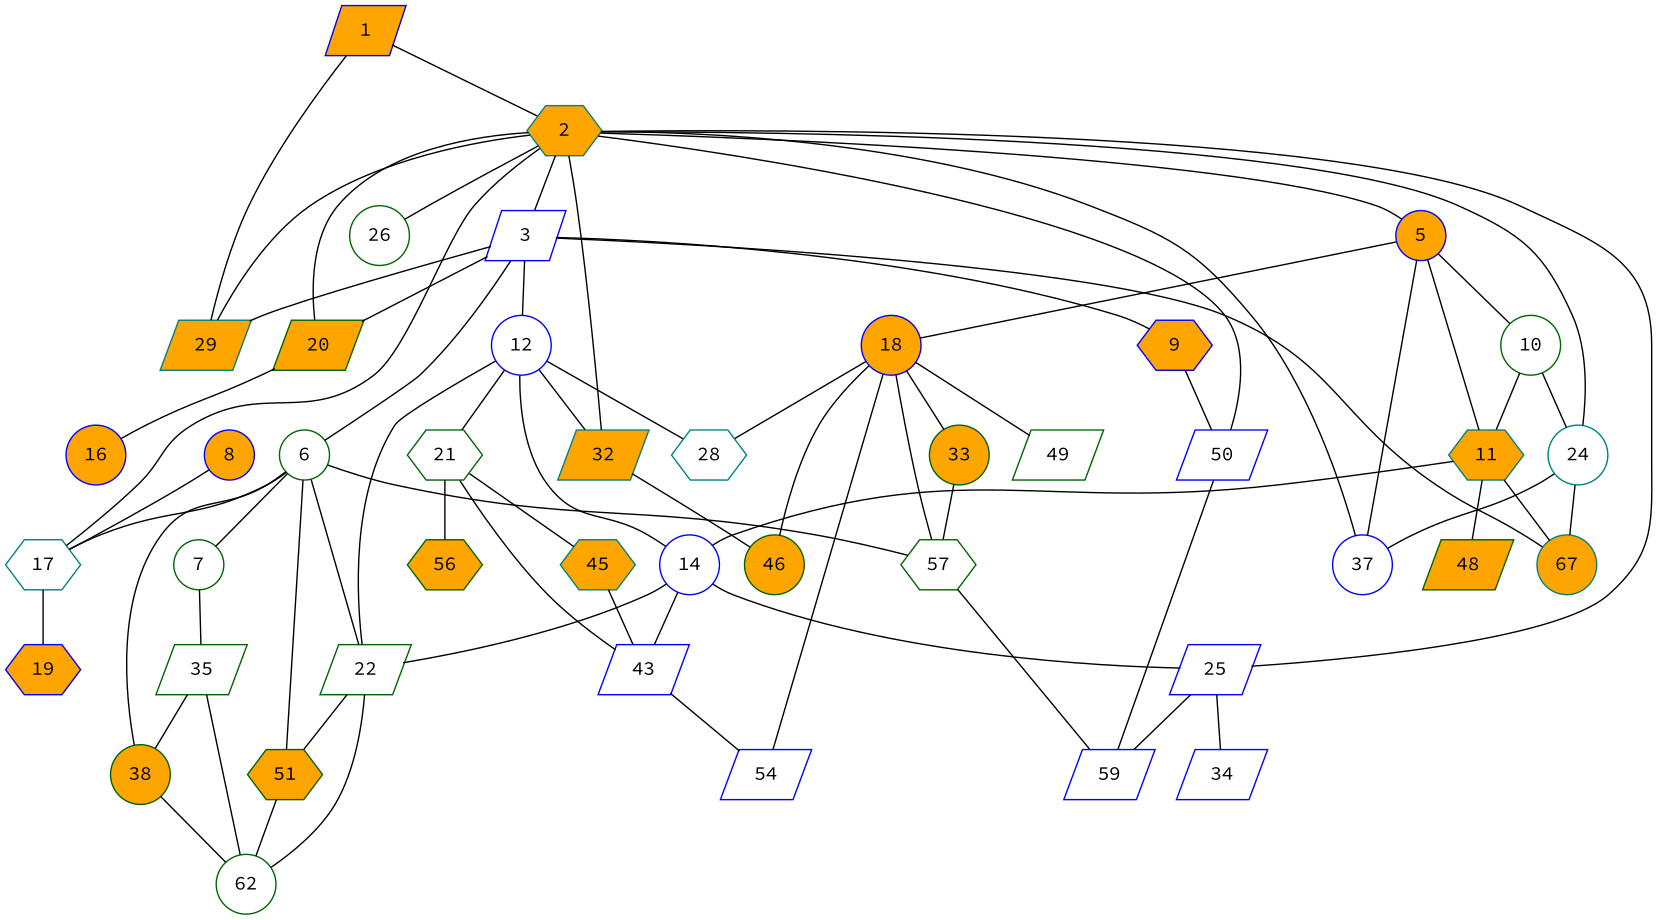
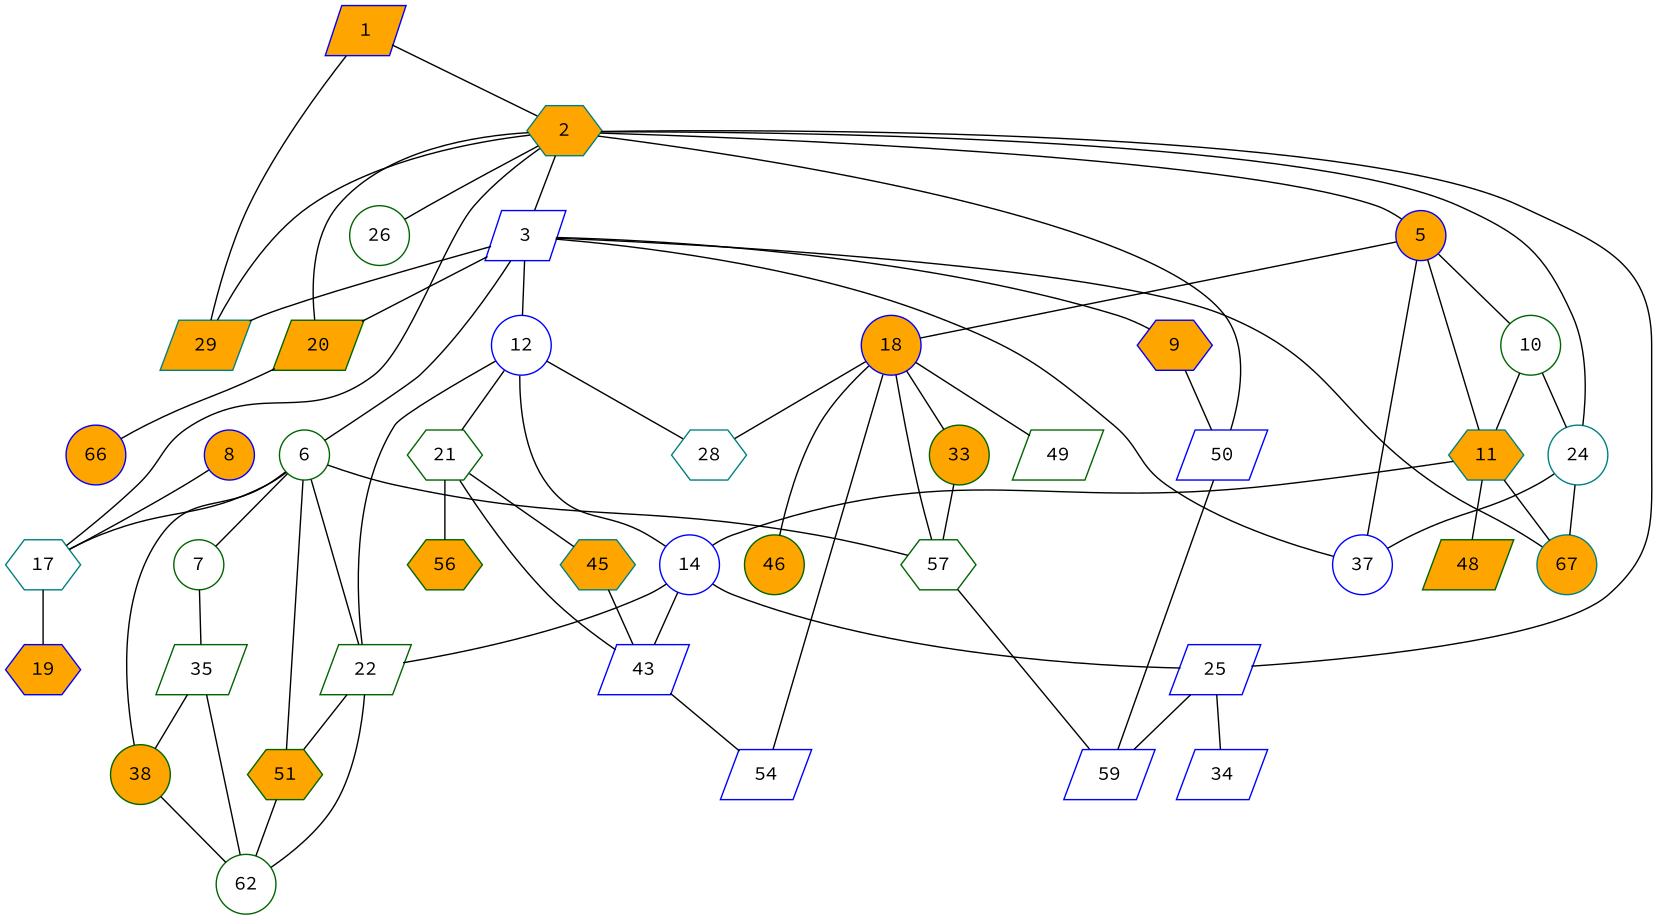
(1065, 197) -> (994, 341)
(96, 455) -> (96, 455)
(603, 455) -> none
